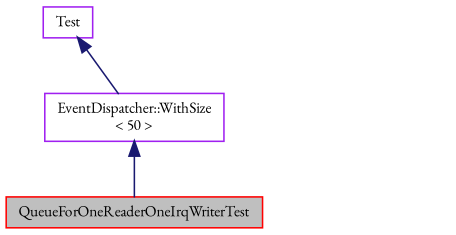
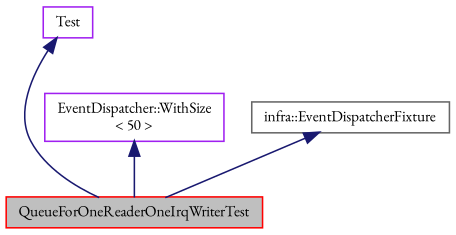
(103, 72) -> (30, 138)
none -> (351, 117)
